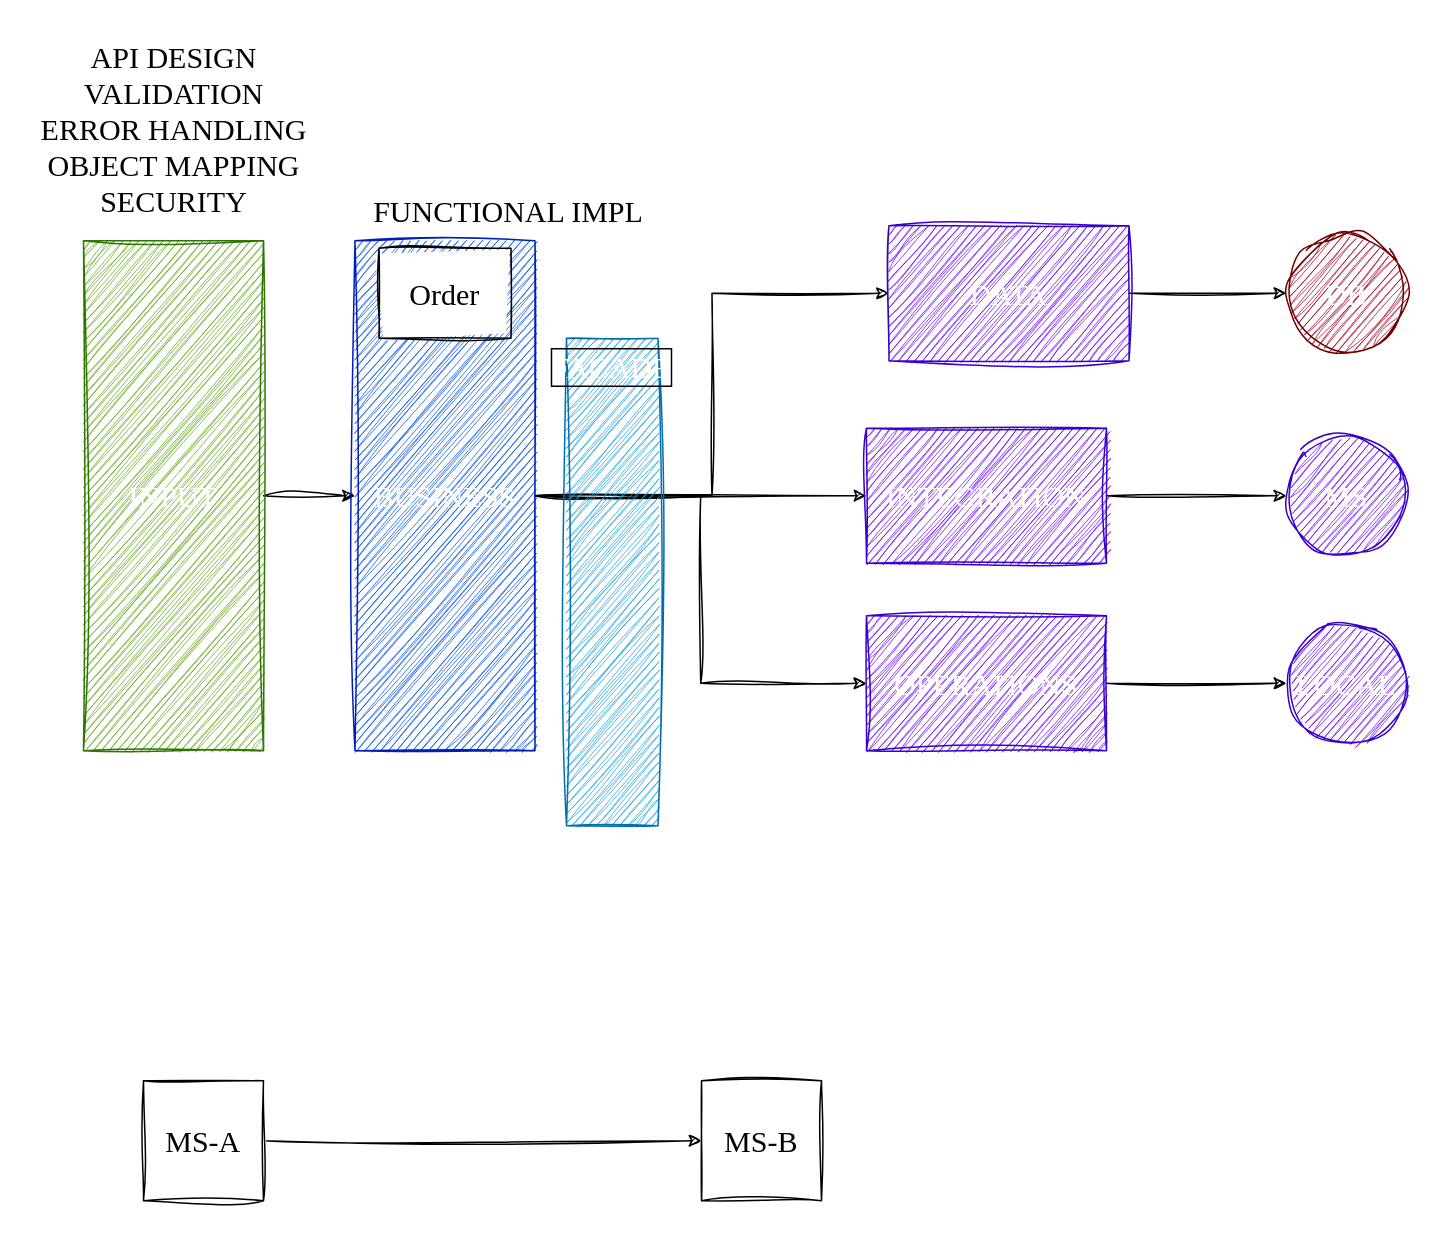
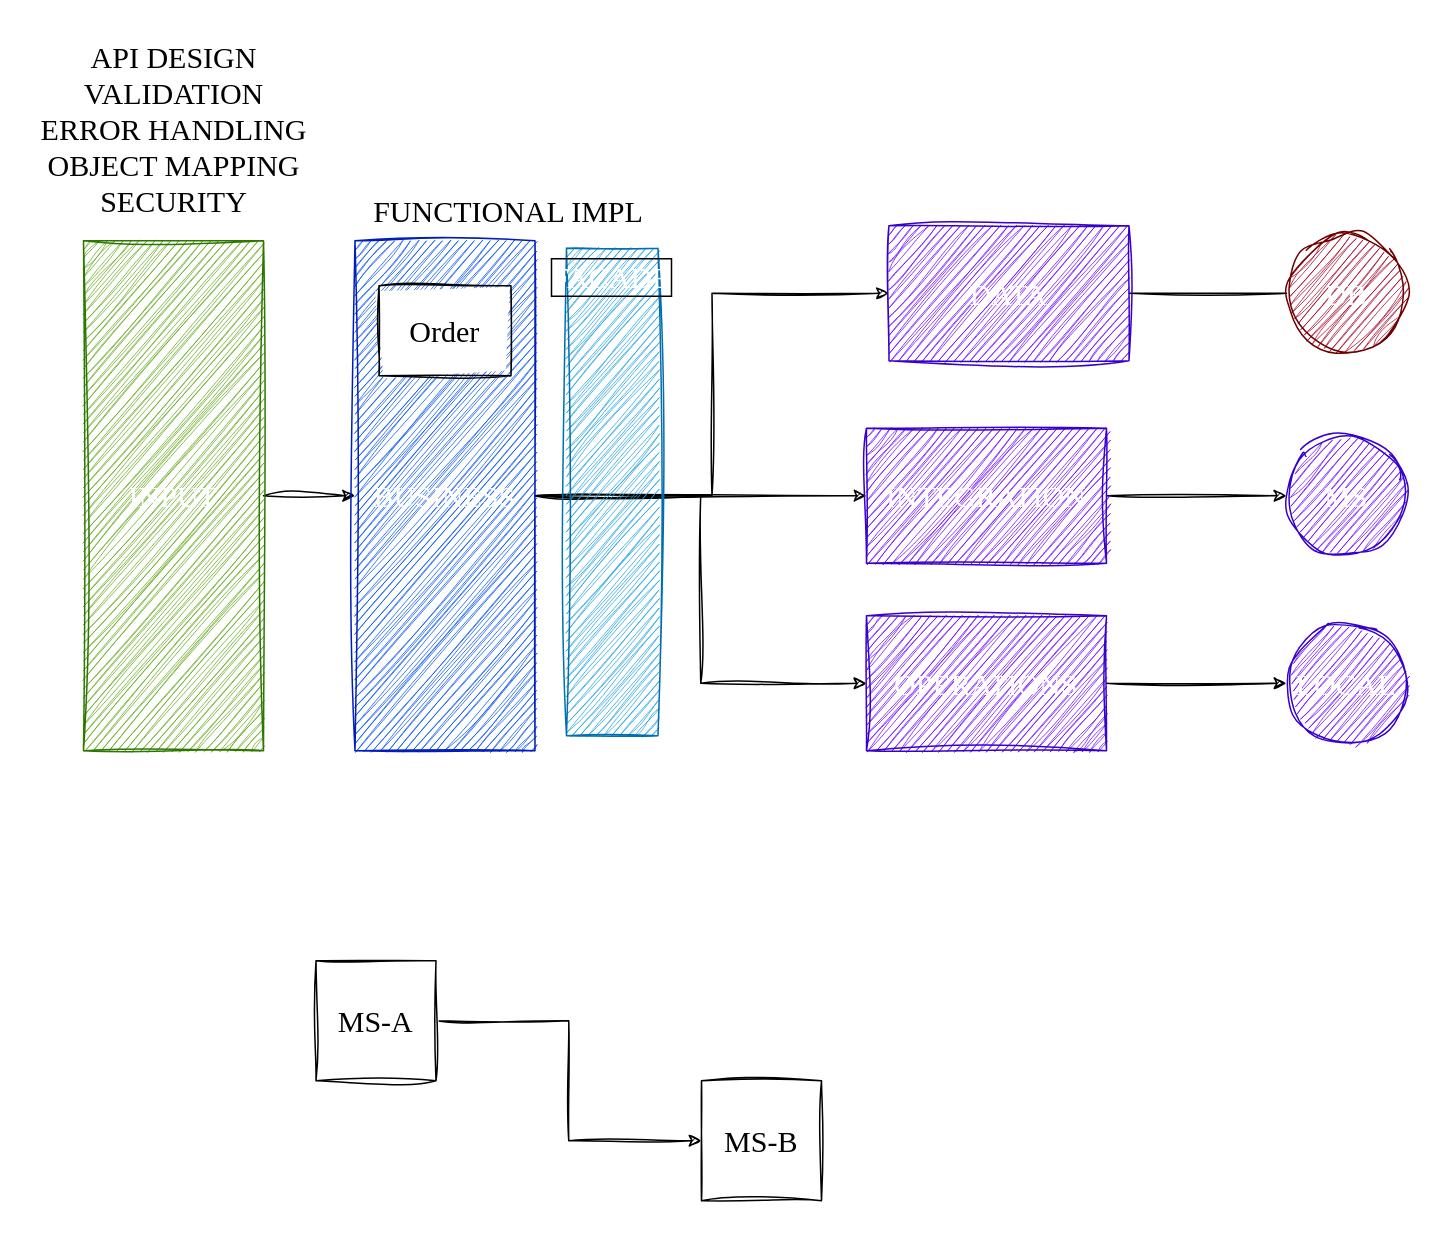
(445, 293) -> (445, 331)
(1275, 293) -> (1279, 293)
(612, 582) -> (612, 492)
(203, 1141) -> (376, 1021)
